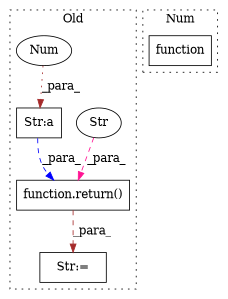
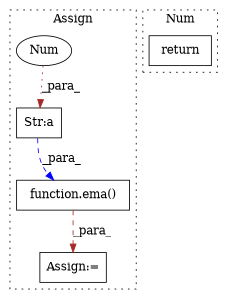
(73, 20) -> (73, 20)
(180, 51) -> (180, 51)
(99, 123) -> none
(73, 195) -> (73, 195)
(73, 267) -> (73, 267)
